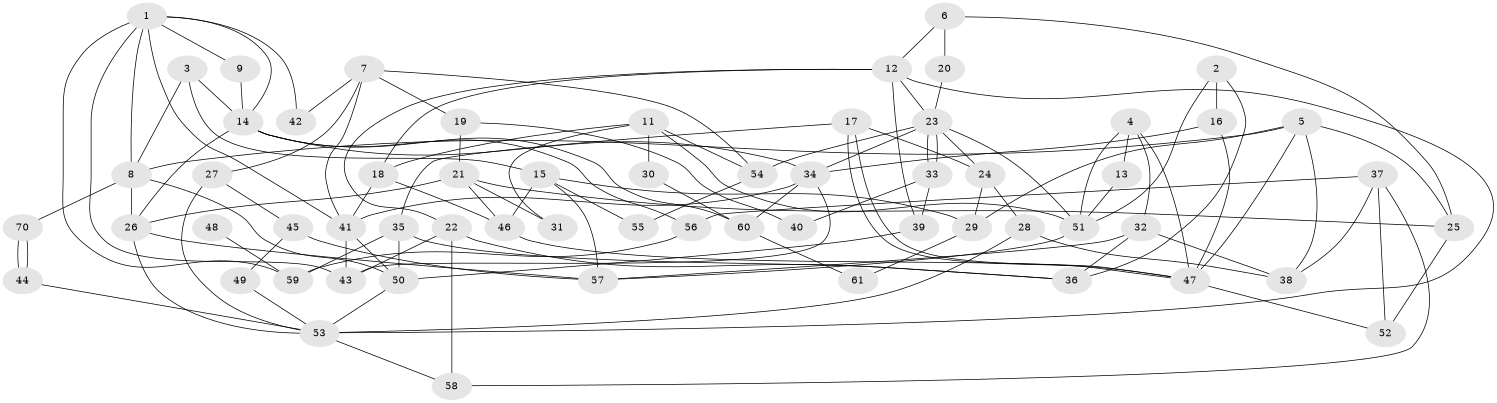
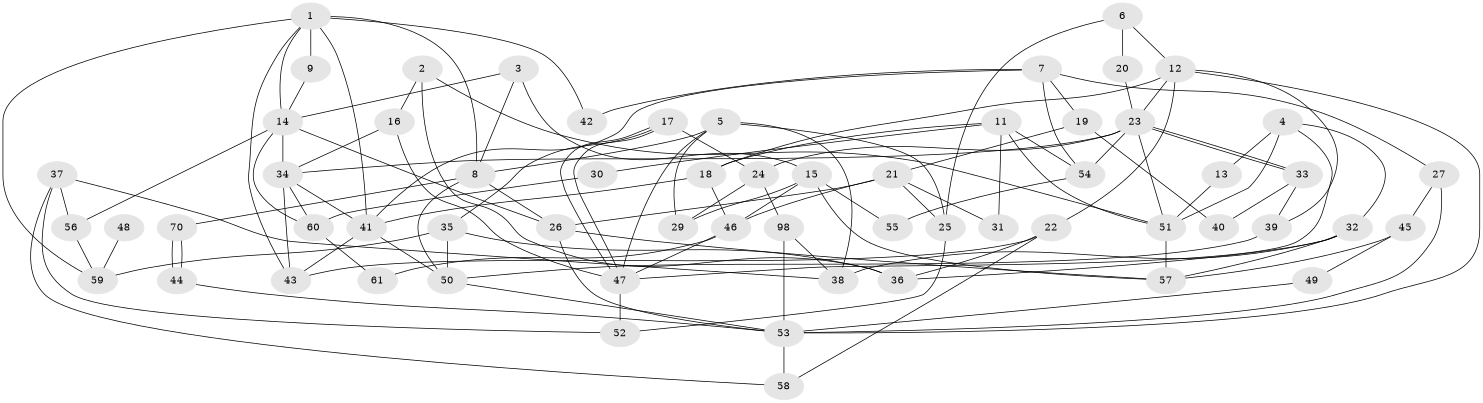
(1025, 228) -> (784, 228)
(930, 248) -> (556, 258)
